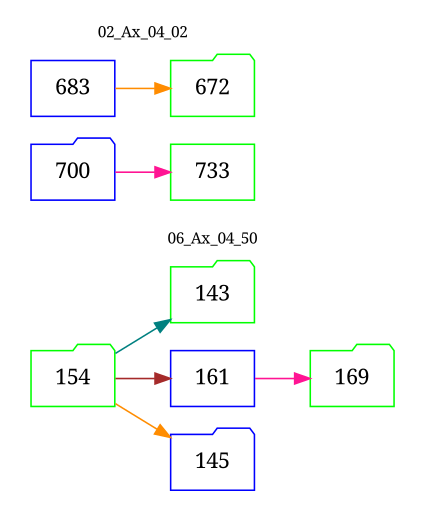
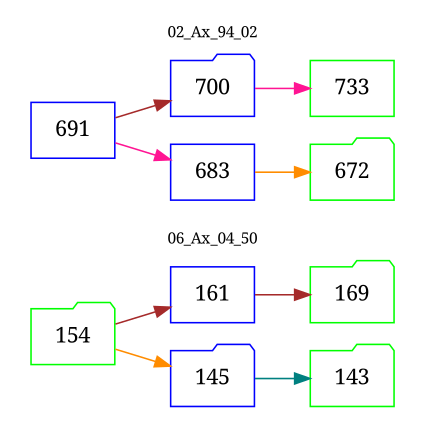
(143, 33) -> (213, 33)
none -> (73, 130)
(136, 341) -> (275, 379)
(275, 379) -> (275, 295)
